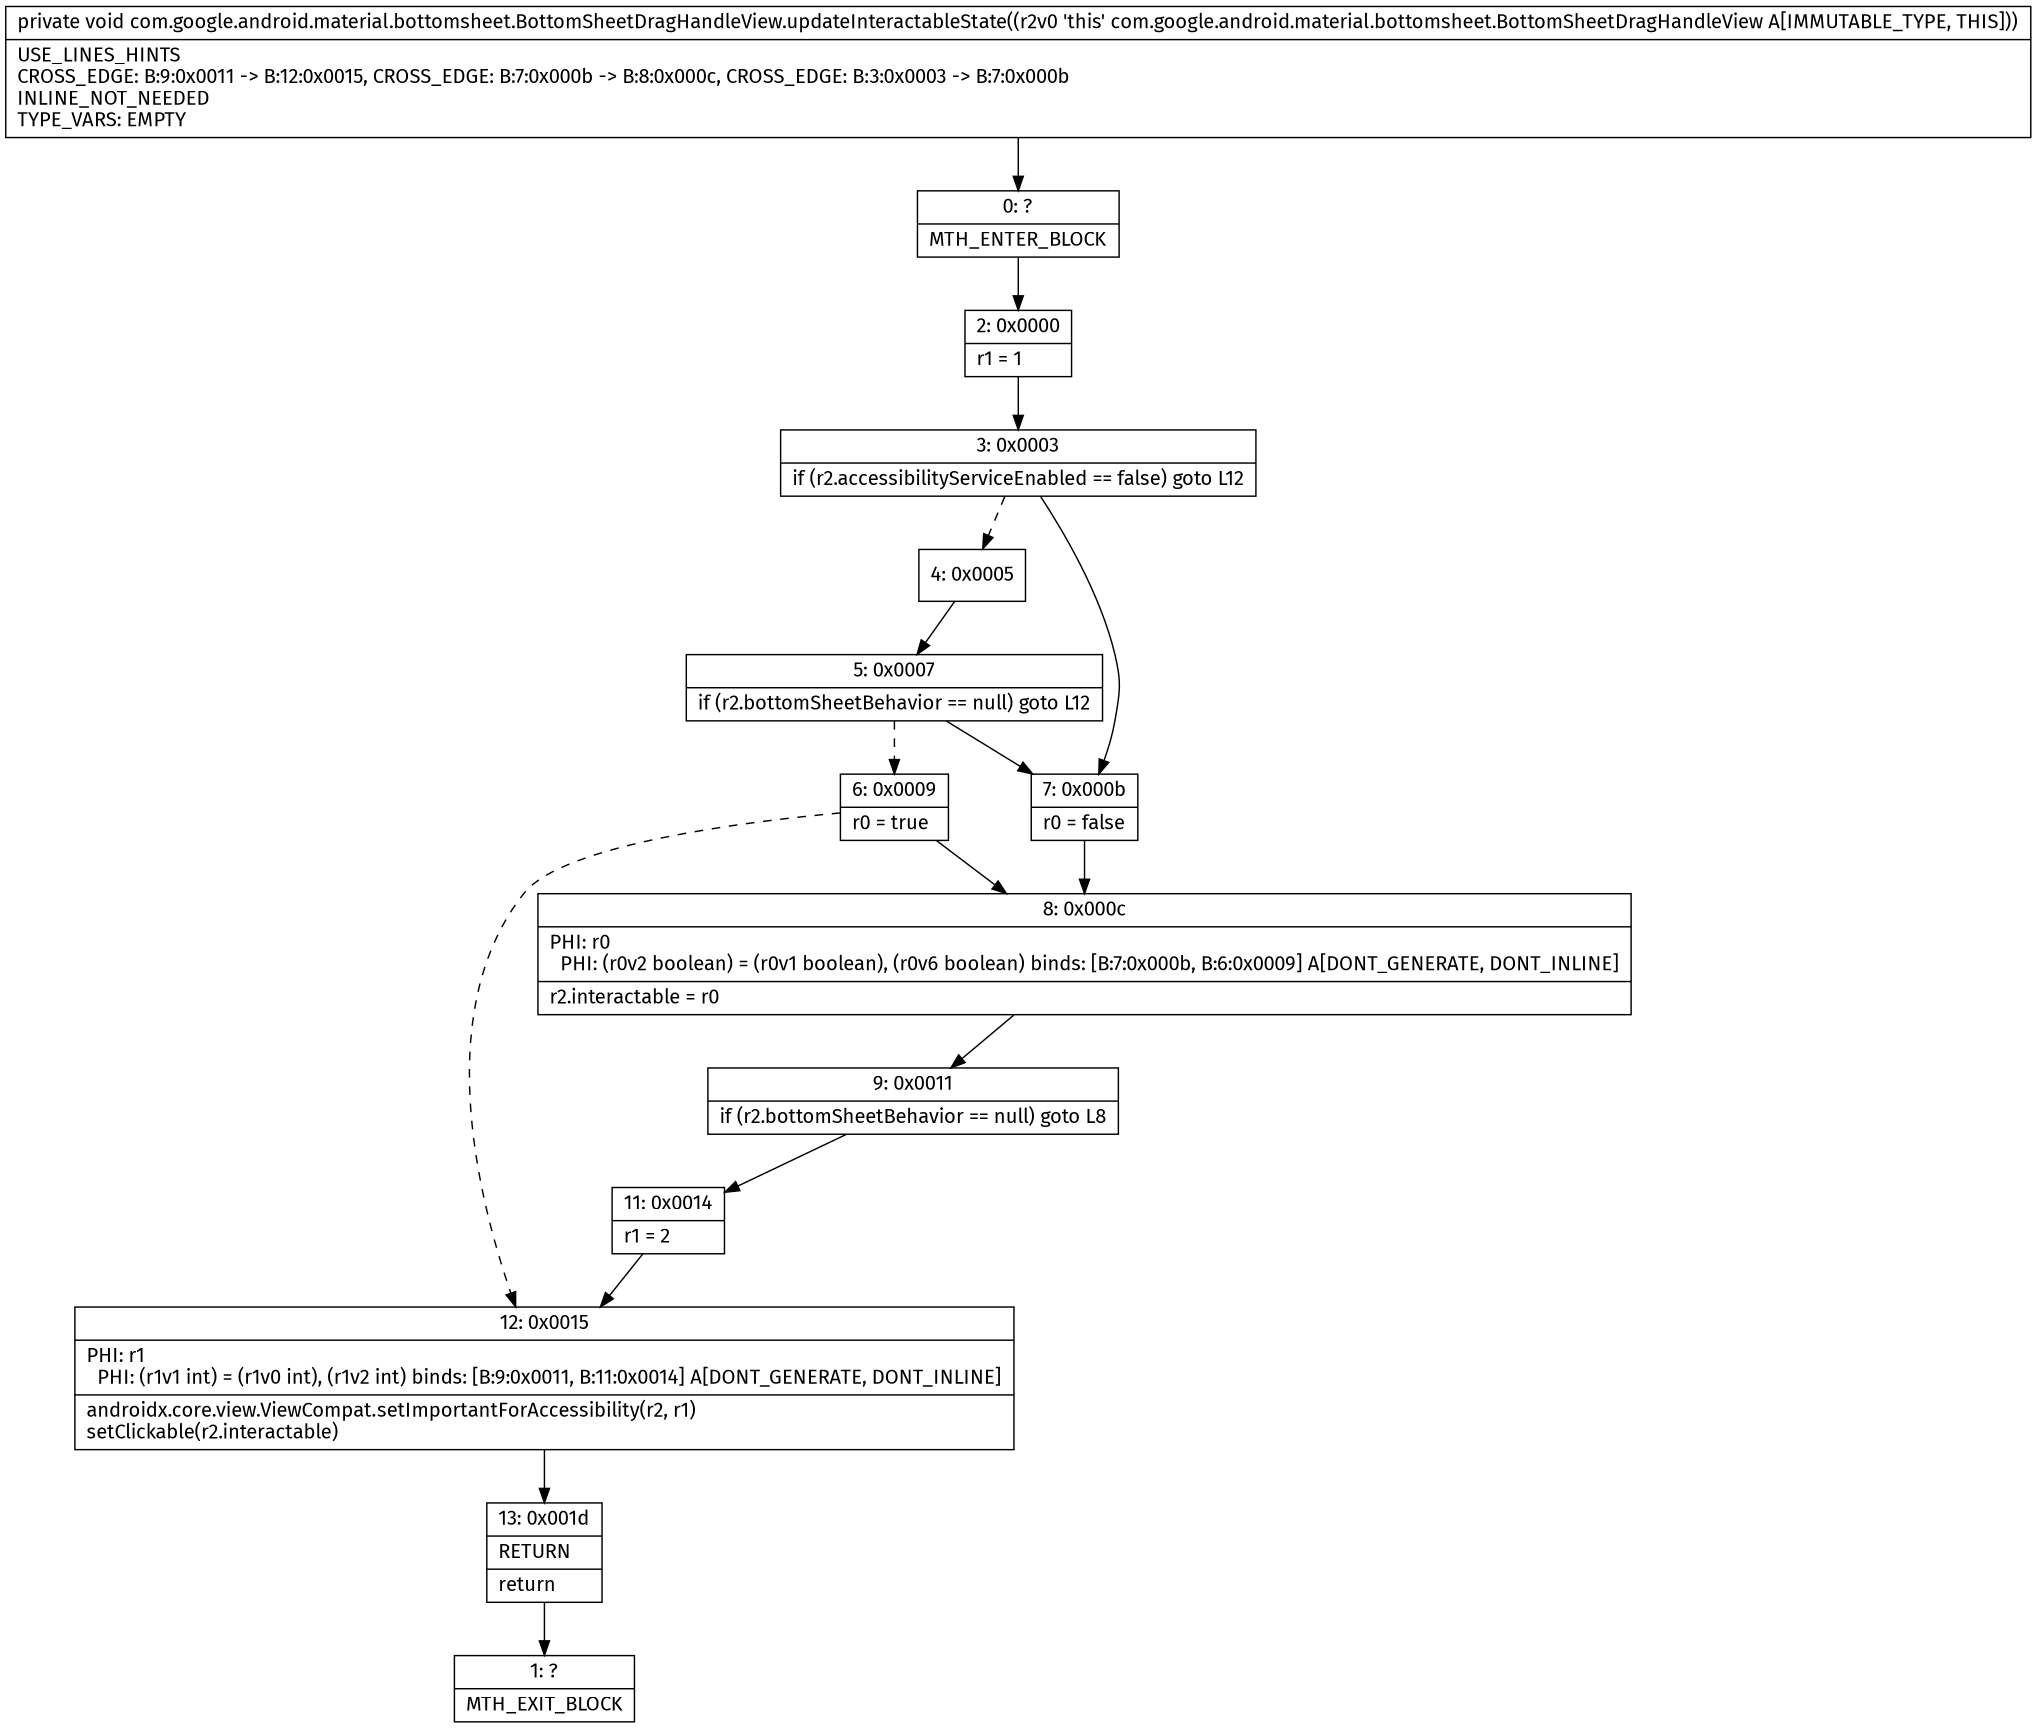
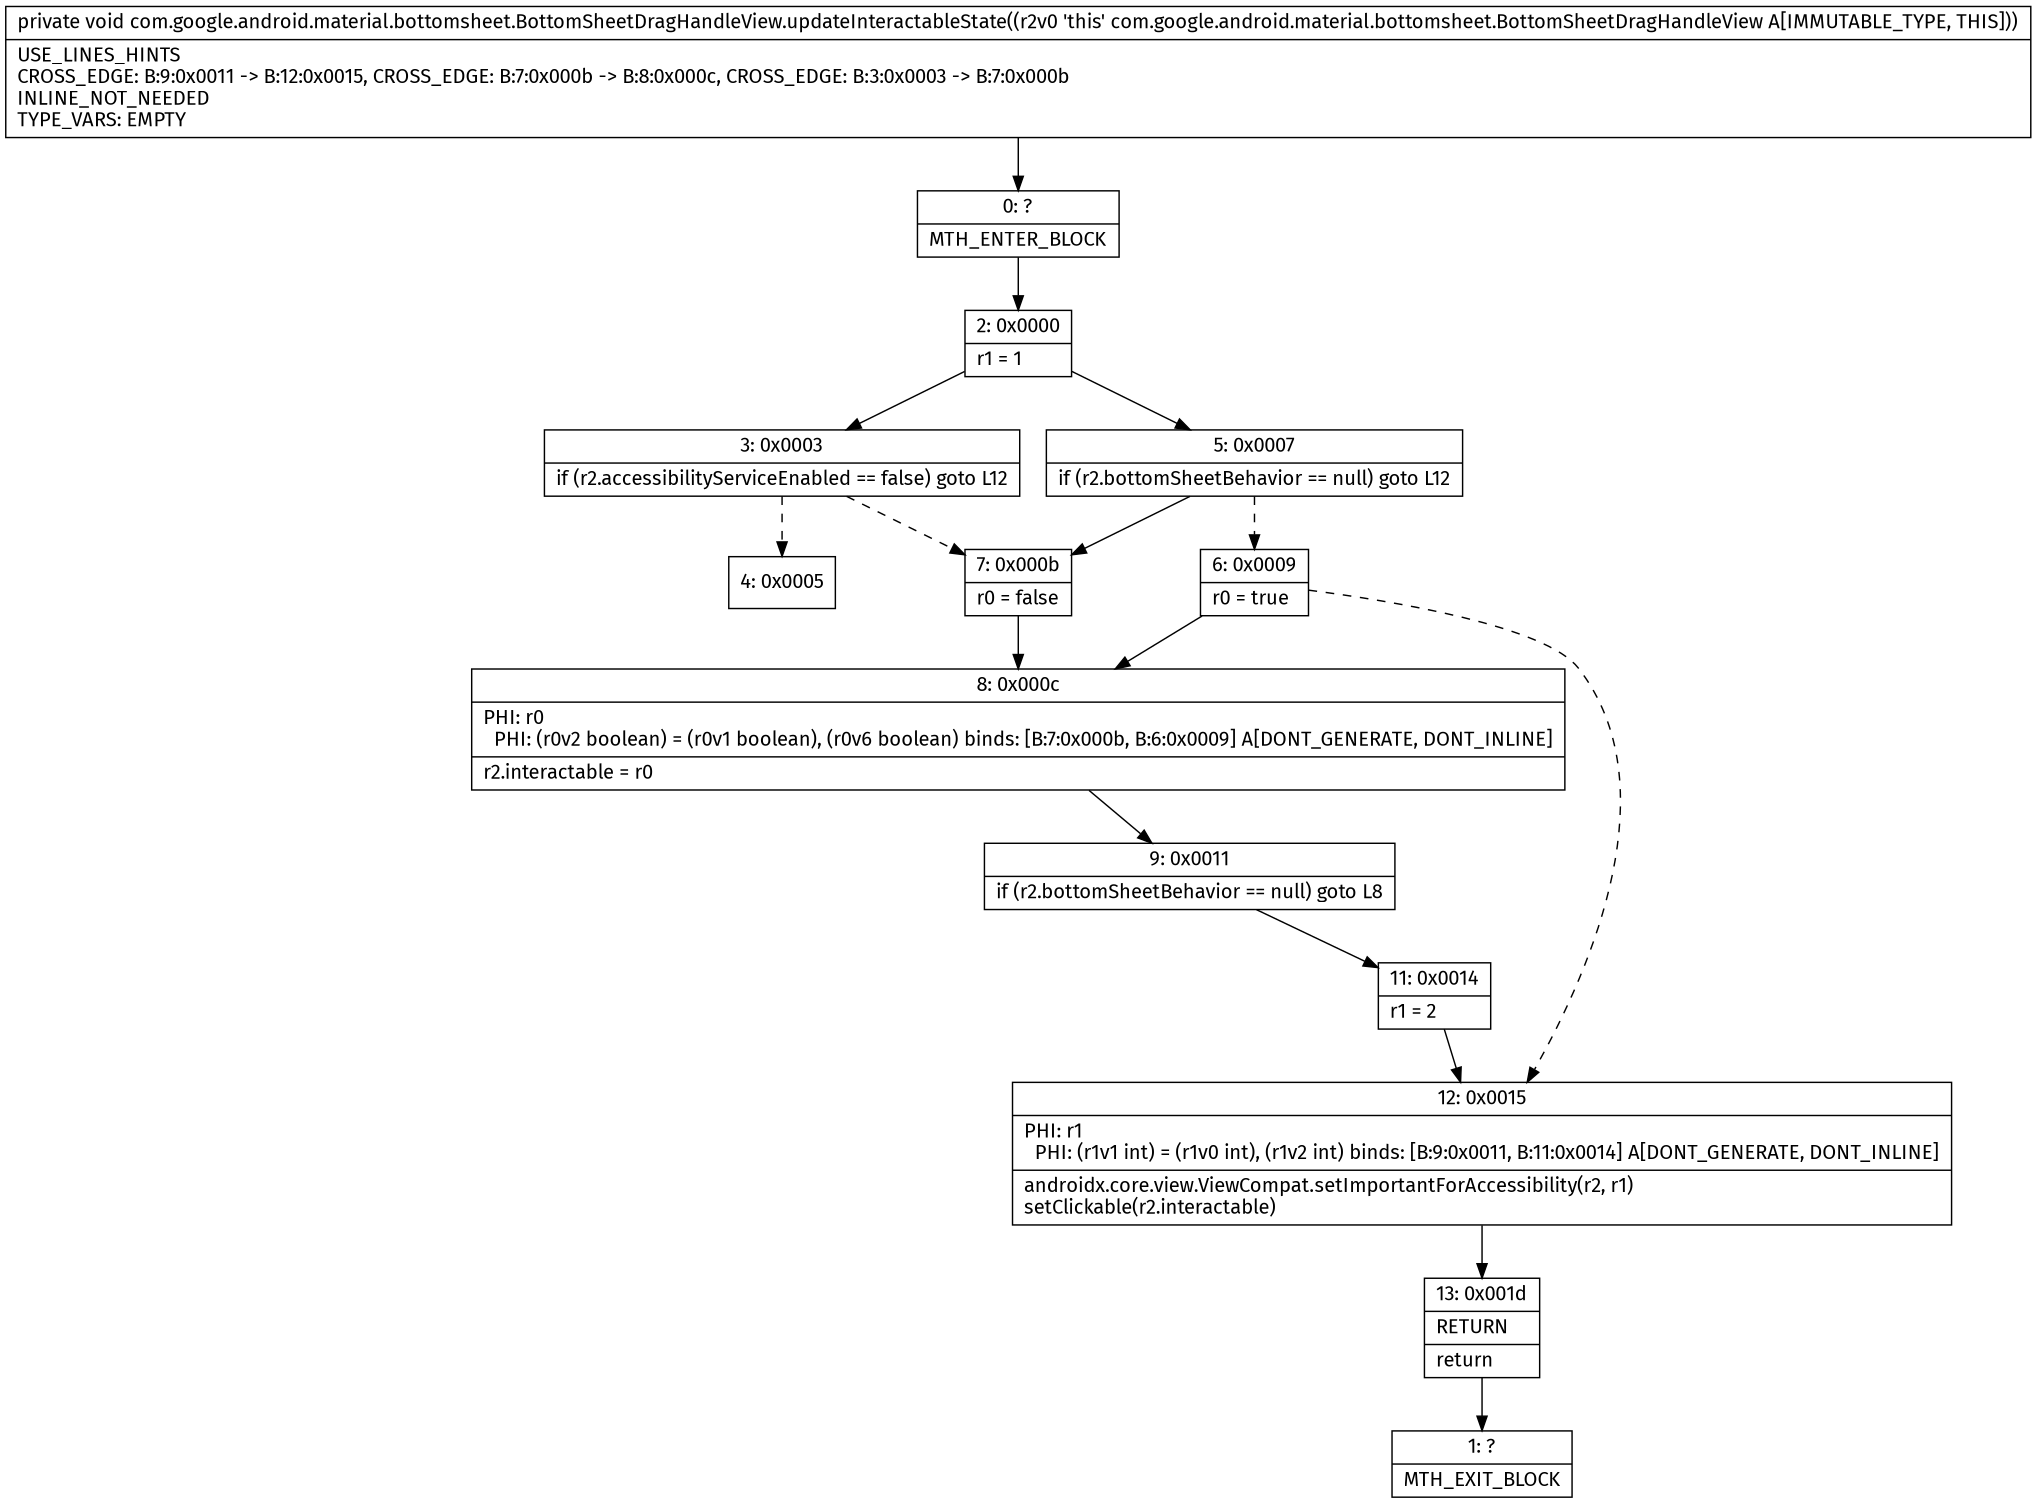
(940, 622) -> (1125, 397)
(1105, 622) -> (899, 522)
